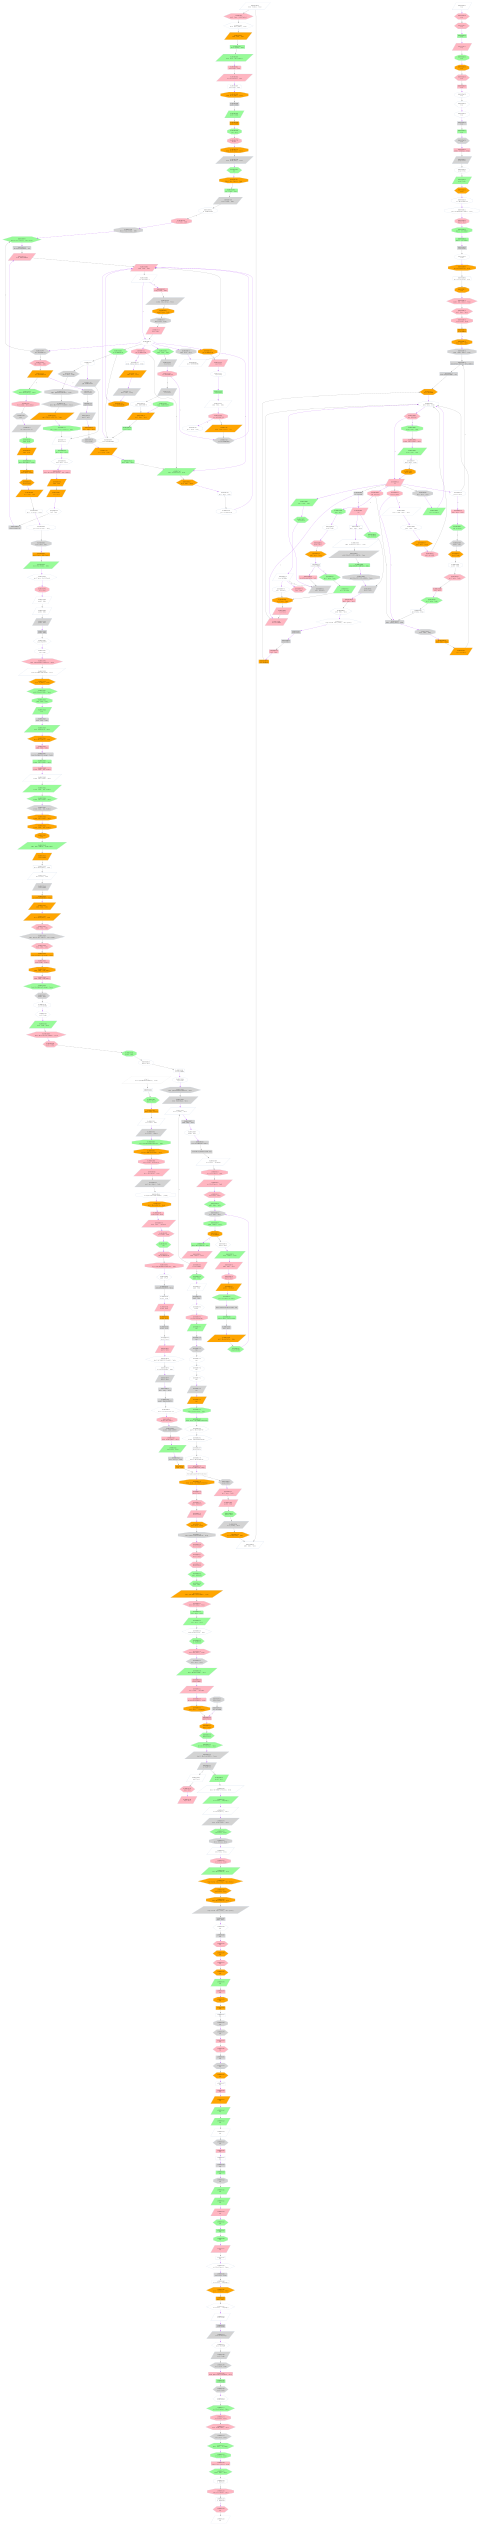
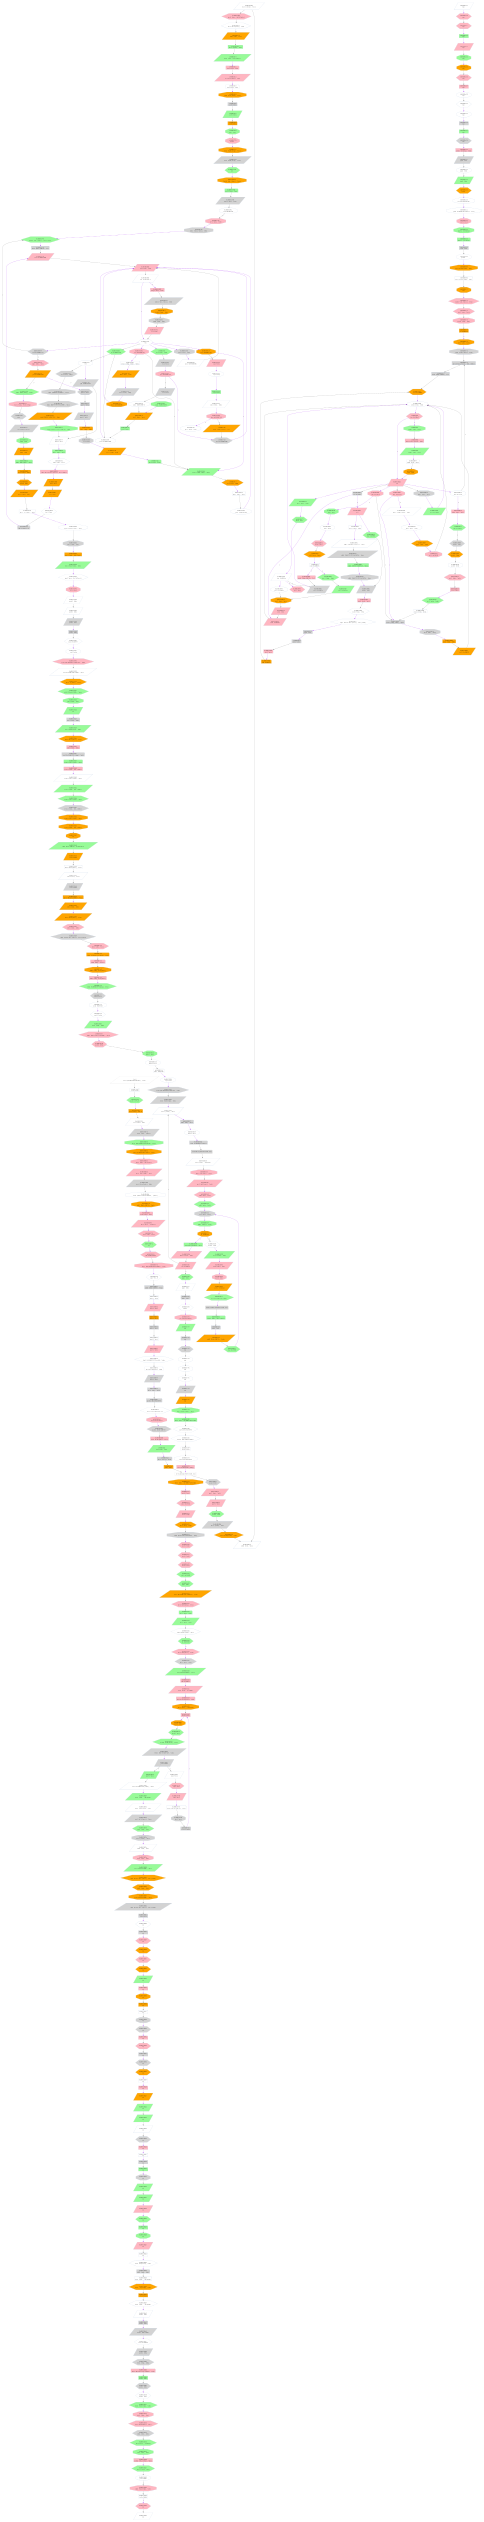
none -> (176, 1808)
